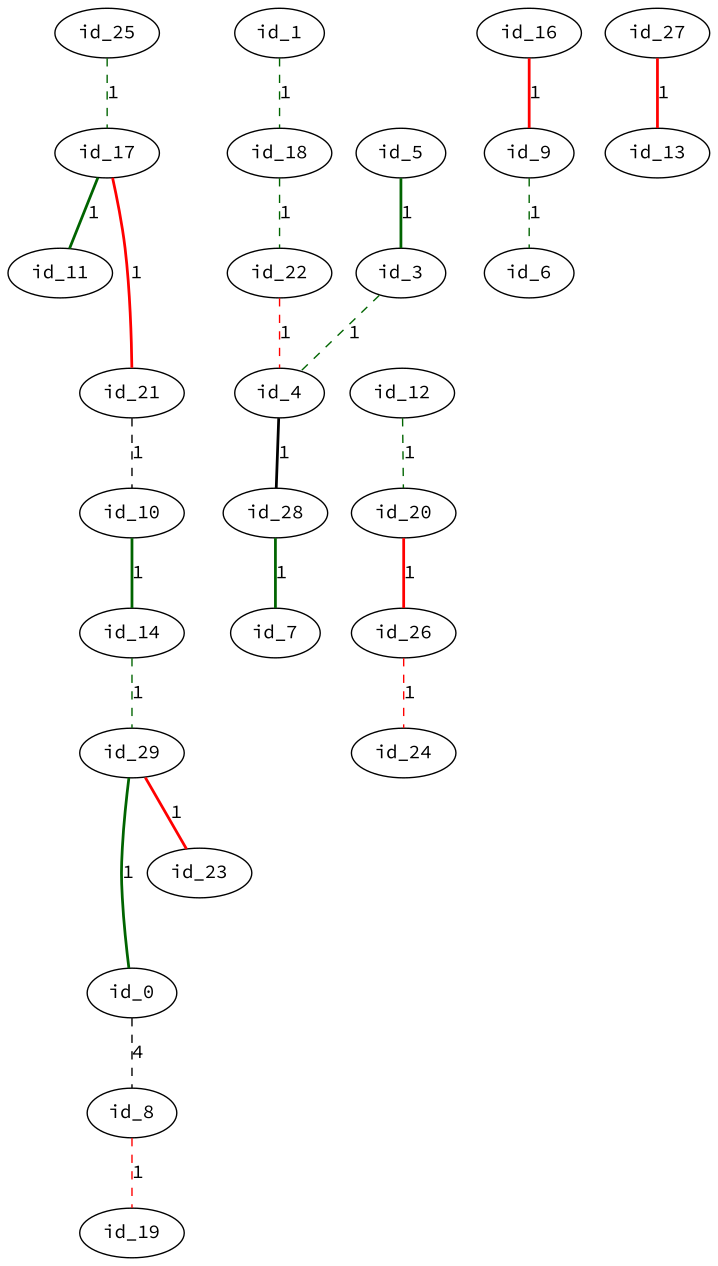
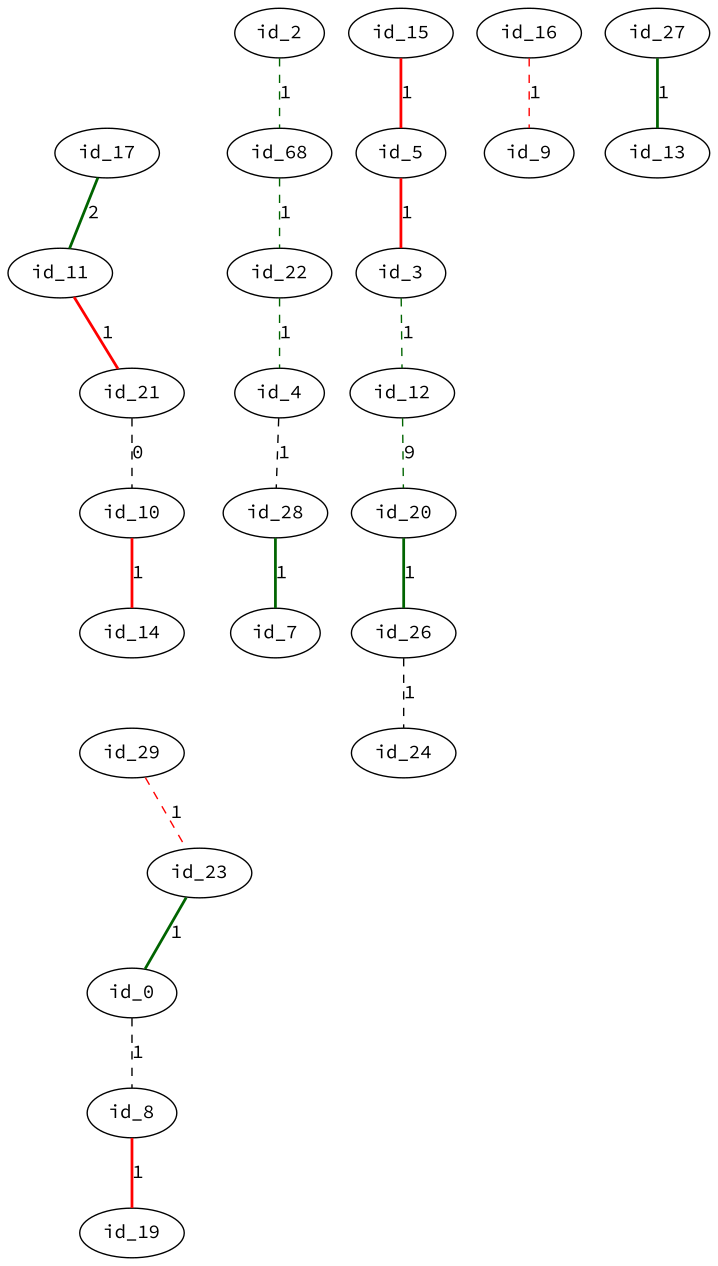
(107, 33) -> none
(280, 33) -> (280, 33)
none -> (401, 33)
(529, 93) -> (529, 93)
(657, 93) -> (657, 93)
(280, 153) -> (280, 153)
(94, 213) -> (94, 213)
(401, 213) -> (401, 213)
(127, 272) -> (96, 333)
(529, 273) -> none
(280, 333) -> (280, 333)
(340, 333) -> (402, 333)
(138, 453) -> (138, 453)
(277, 453) -> (277, 453)
(410, 453) -> (410, 453)
(132, 573) -> (132, 573)
(404, 573) -> (404, 573)
(132, 693) -> none
(404, 693) -> (404, 693)
(166, 813) -> (166, 813)
(121, 873) -> (166, 933)
(138, 1053) -> (138, 1053)
(132, 1173) -> (132, 1173)
